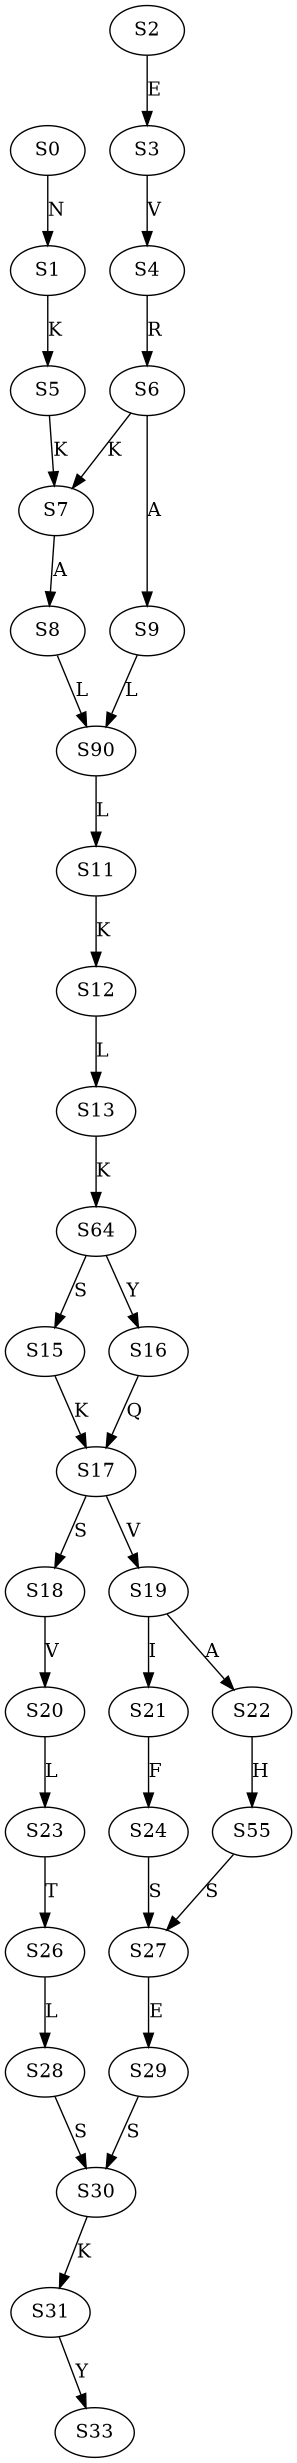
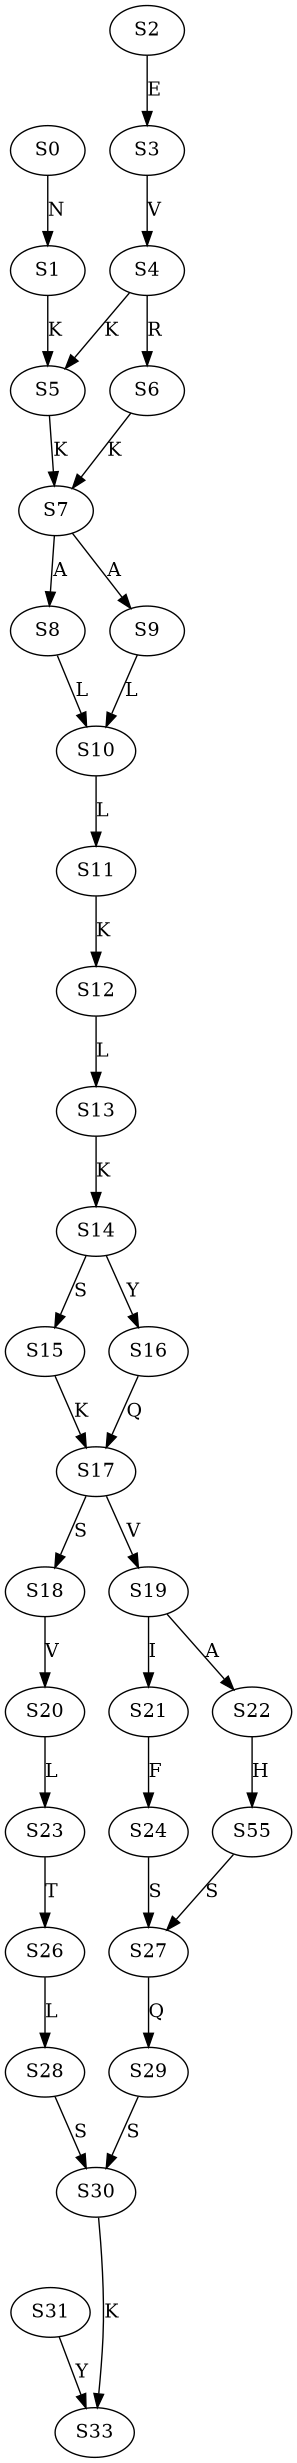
none -> (102, 325)
(147, 504) -> (97, 565)
(96, 751) -> (96, 751)
(96, 1231) -> (96, 1231)
(157, 2012) -> (157, 2012)
(76, 2246) -> (103, 2306)
